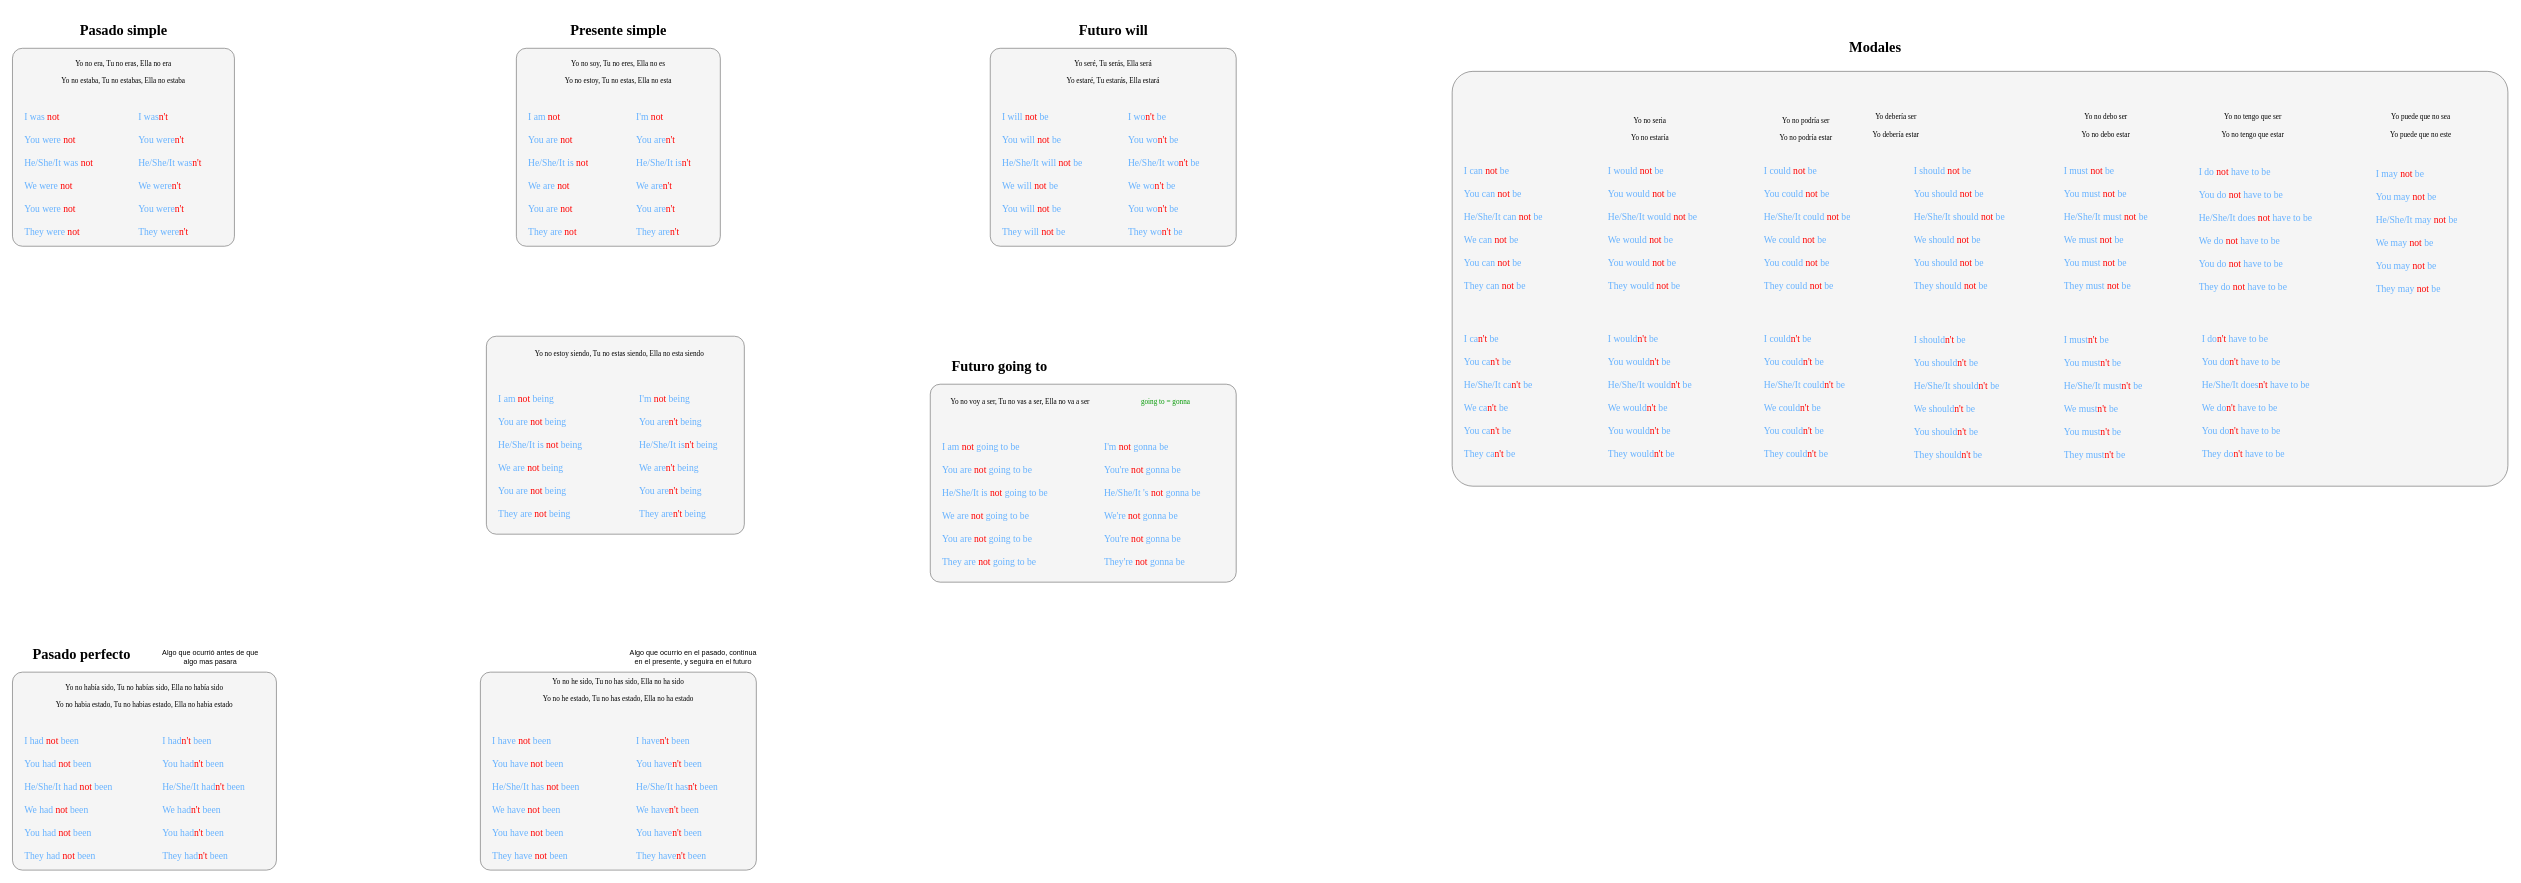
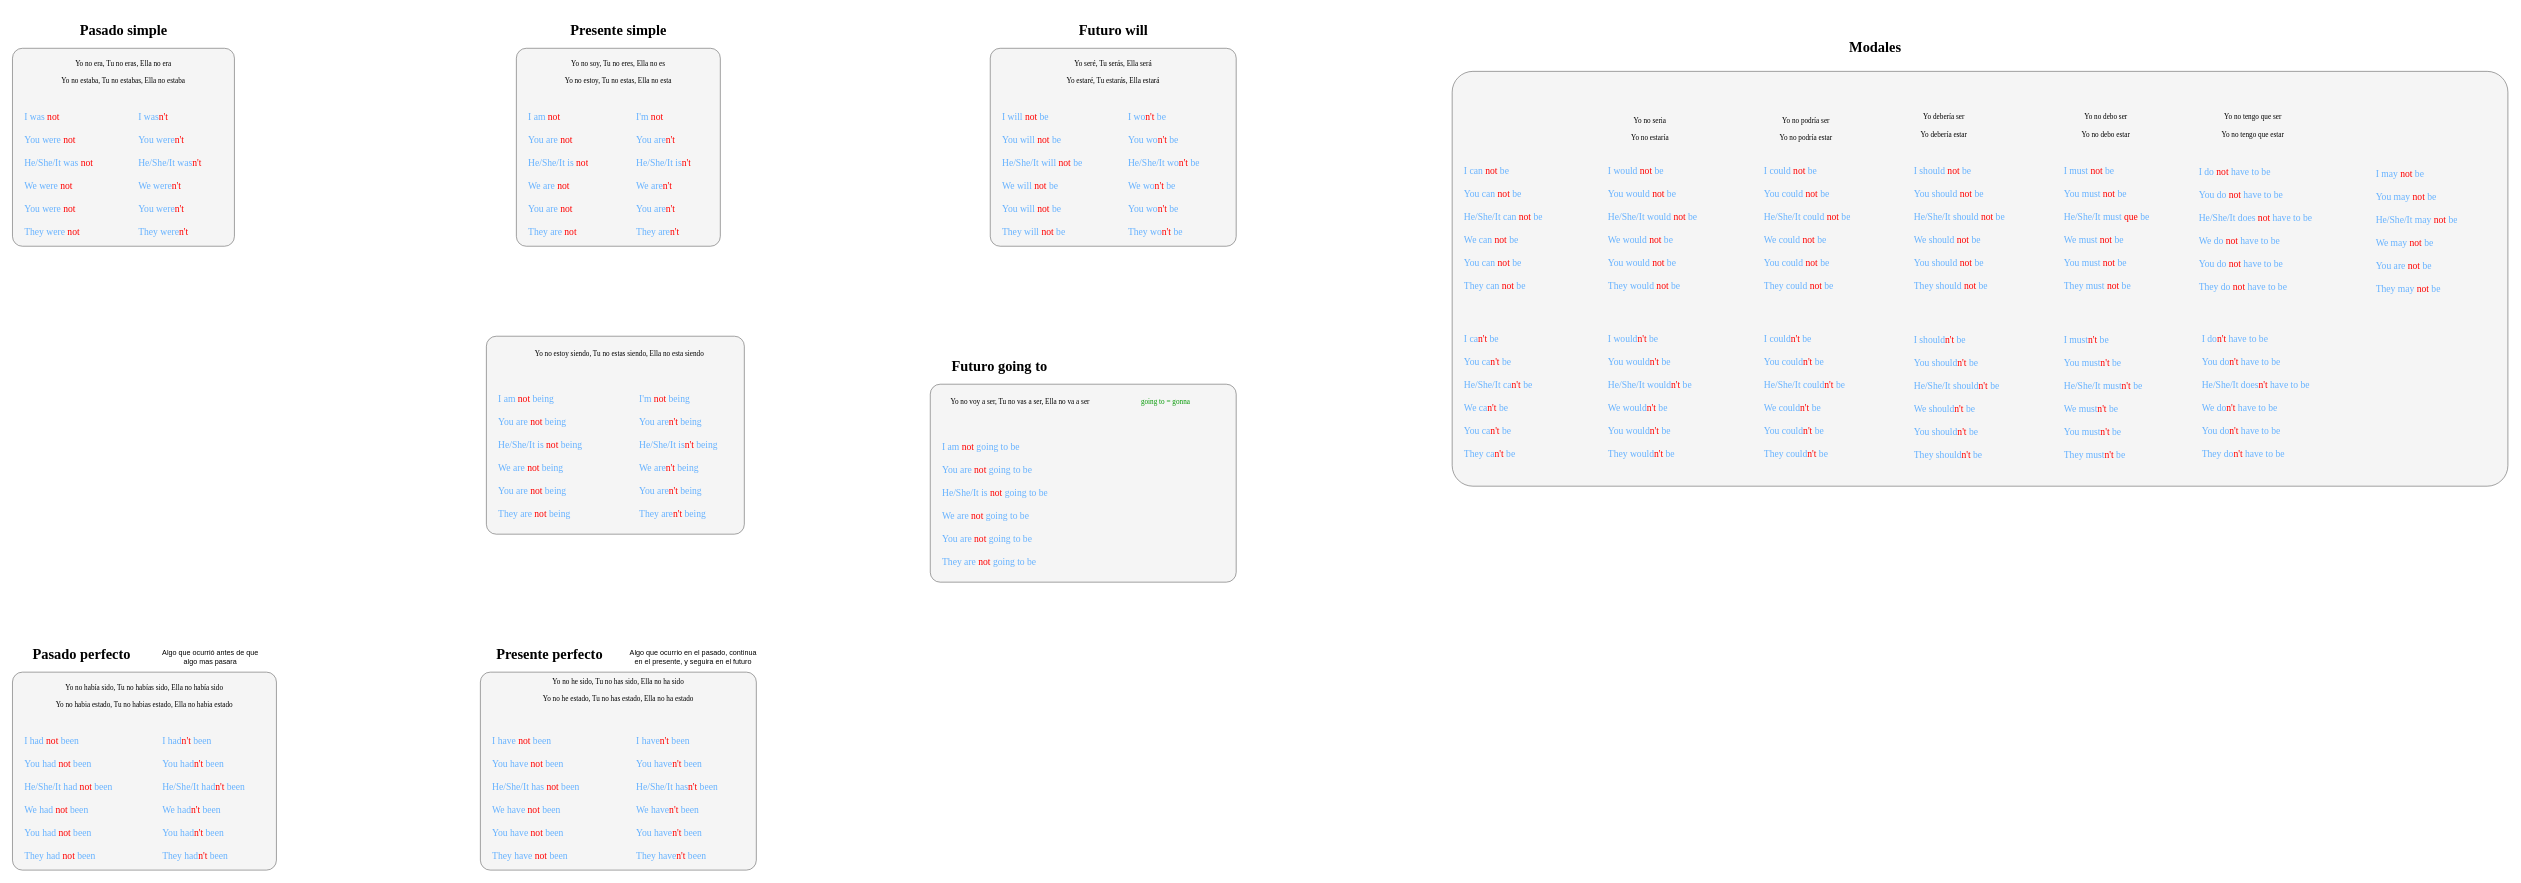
(1896, 126) -> (1944, 126)
(2421, 126) -> none
(2118, 228) -> (2118, 228)
(2428, 231) -> (2428, 231)
(1161, 504) -> none
none -> (549, 654)
